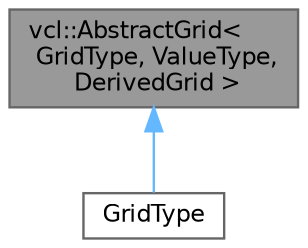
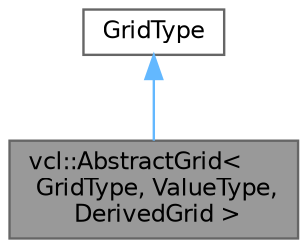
(154, 162) -> (154, 110)
